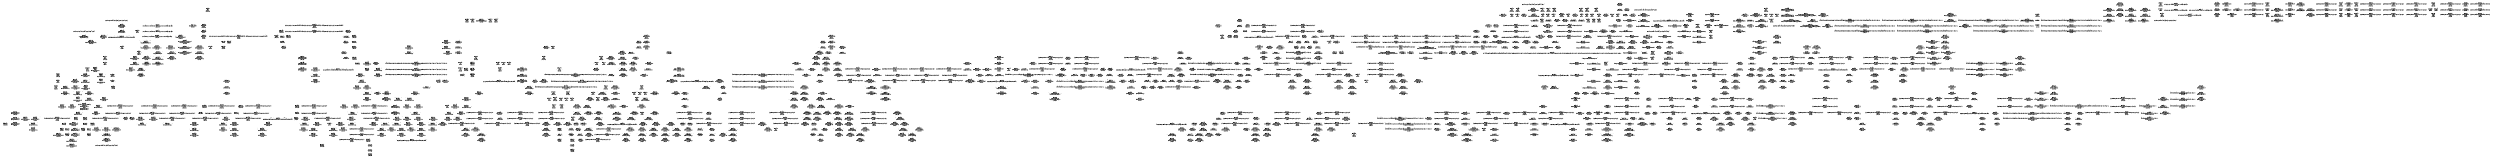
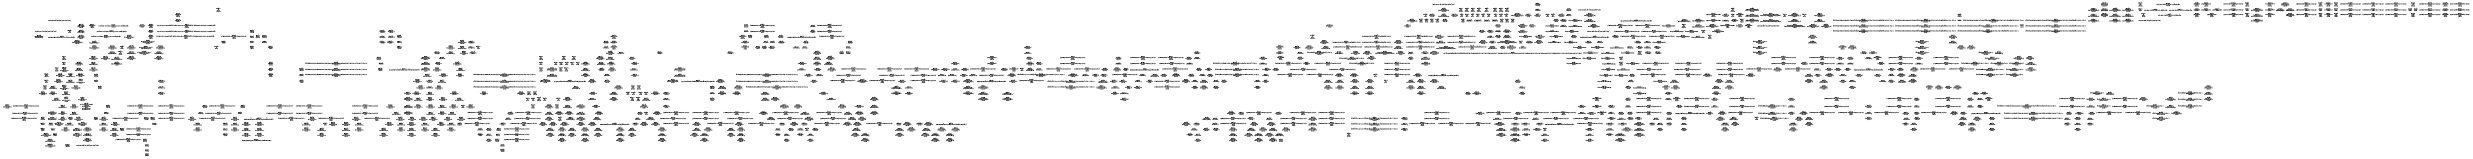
(1396, 37) -> none
